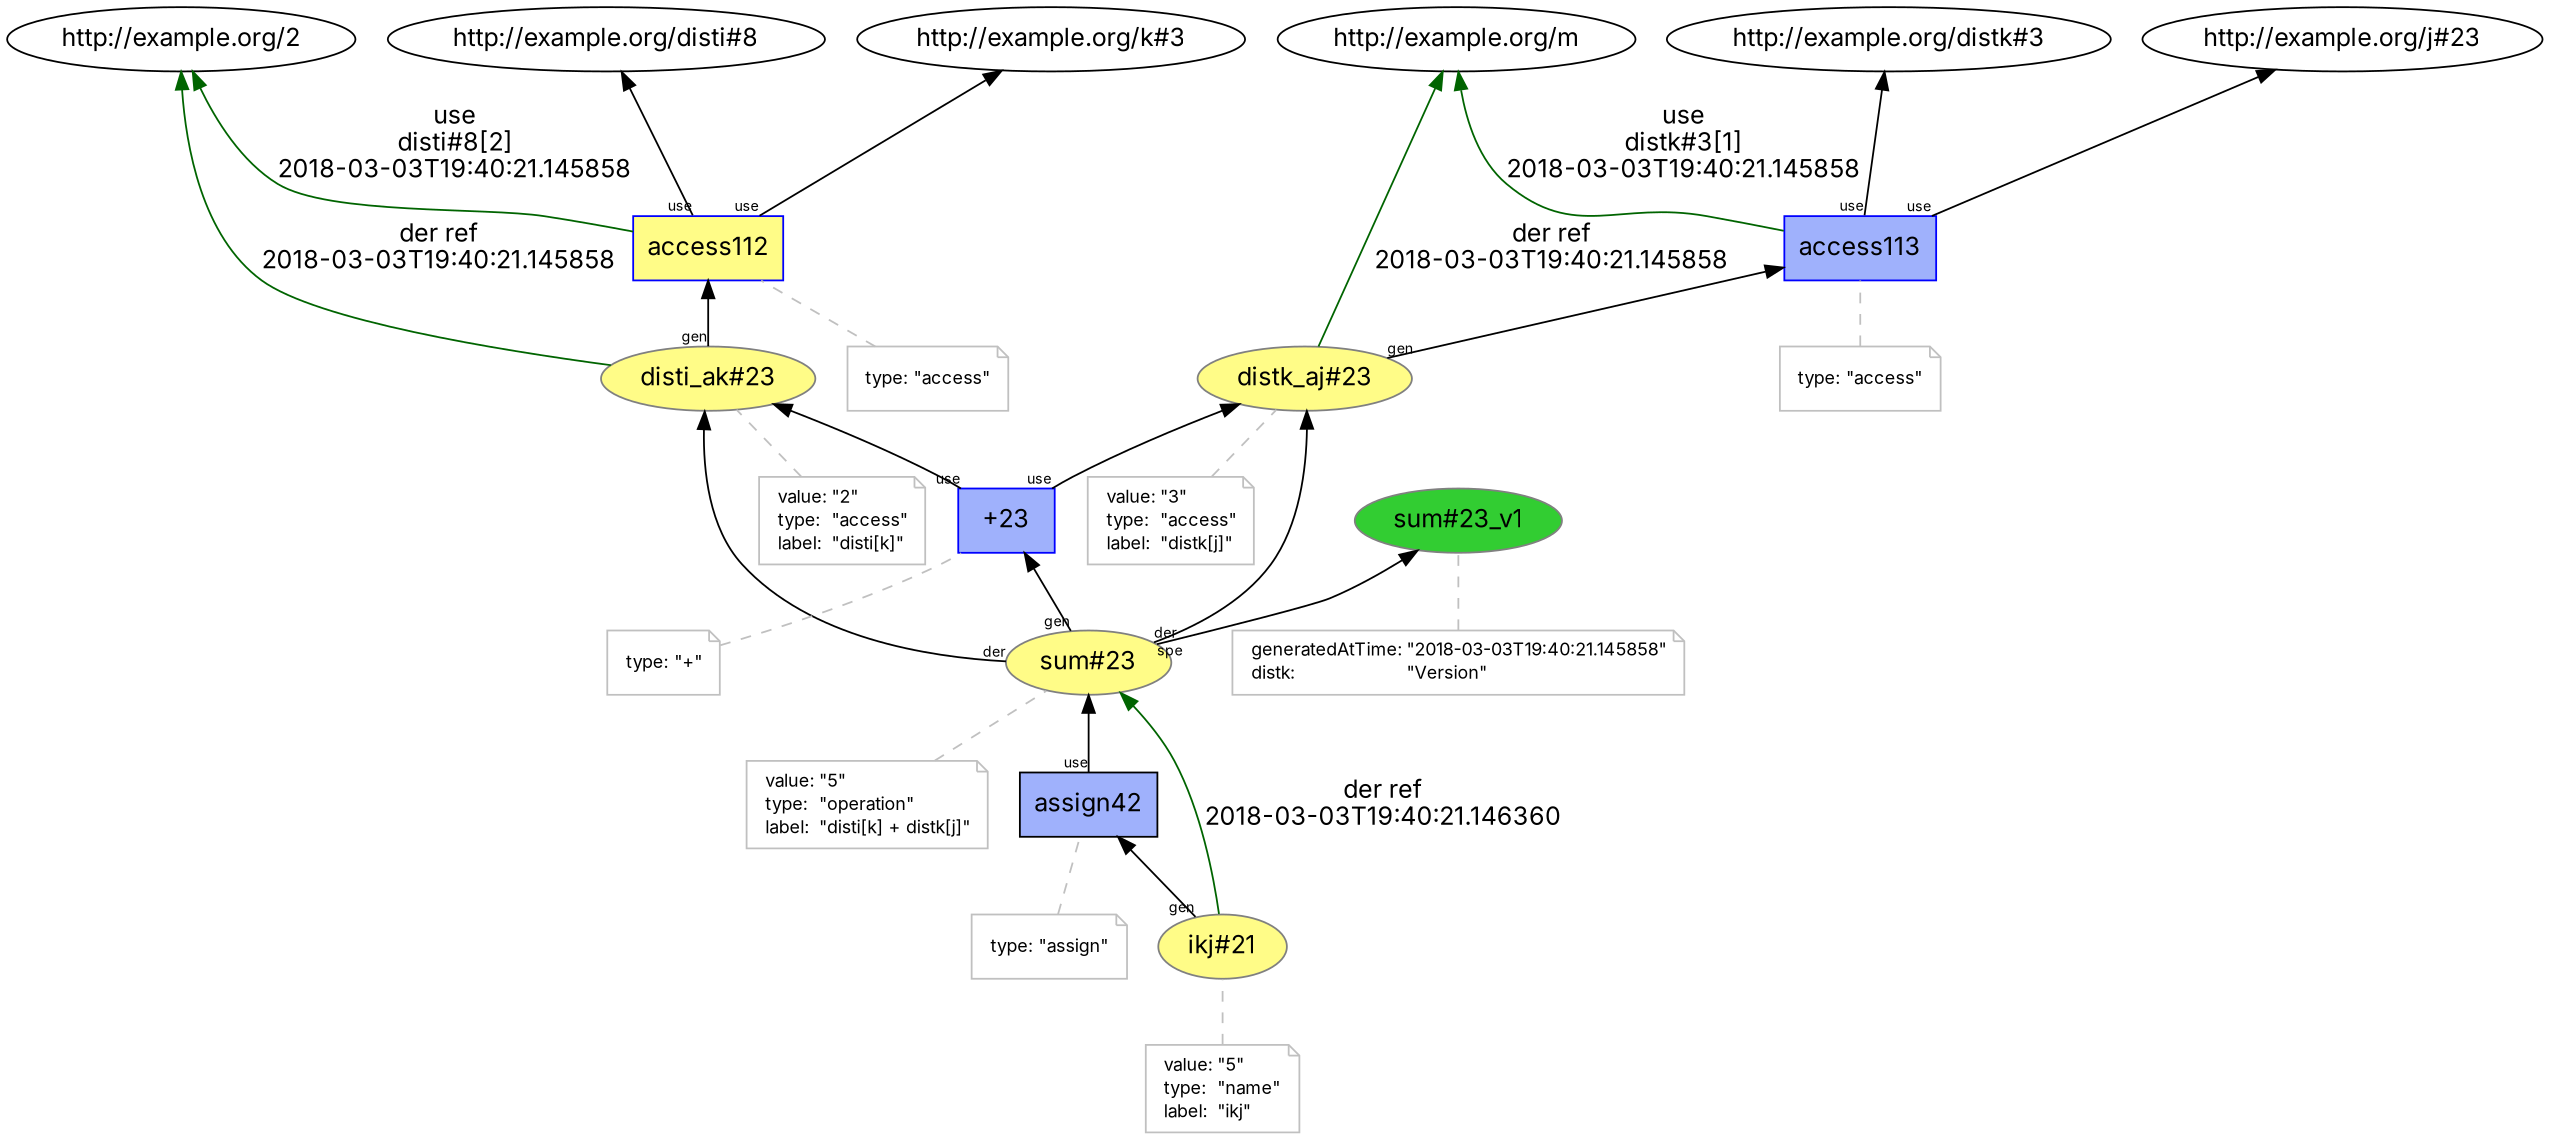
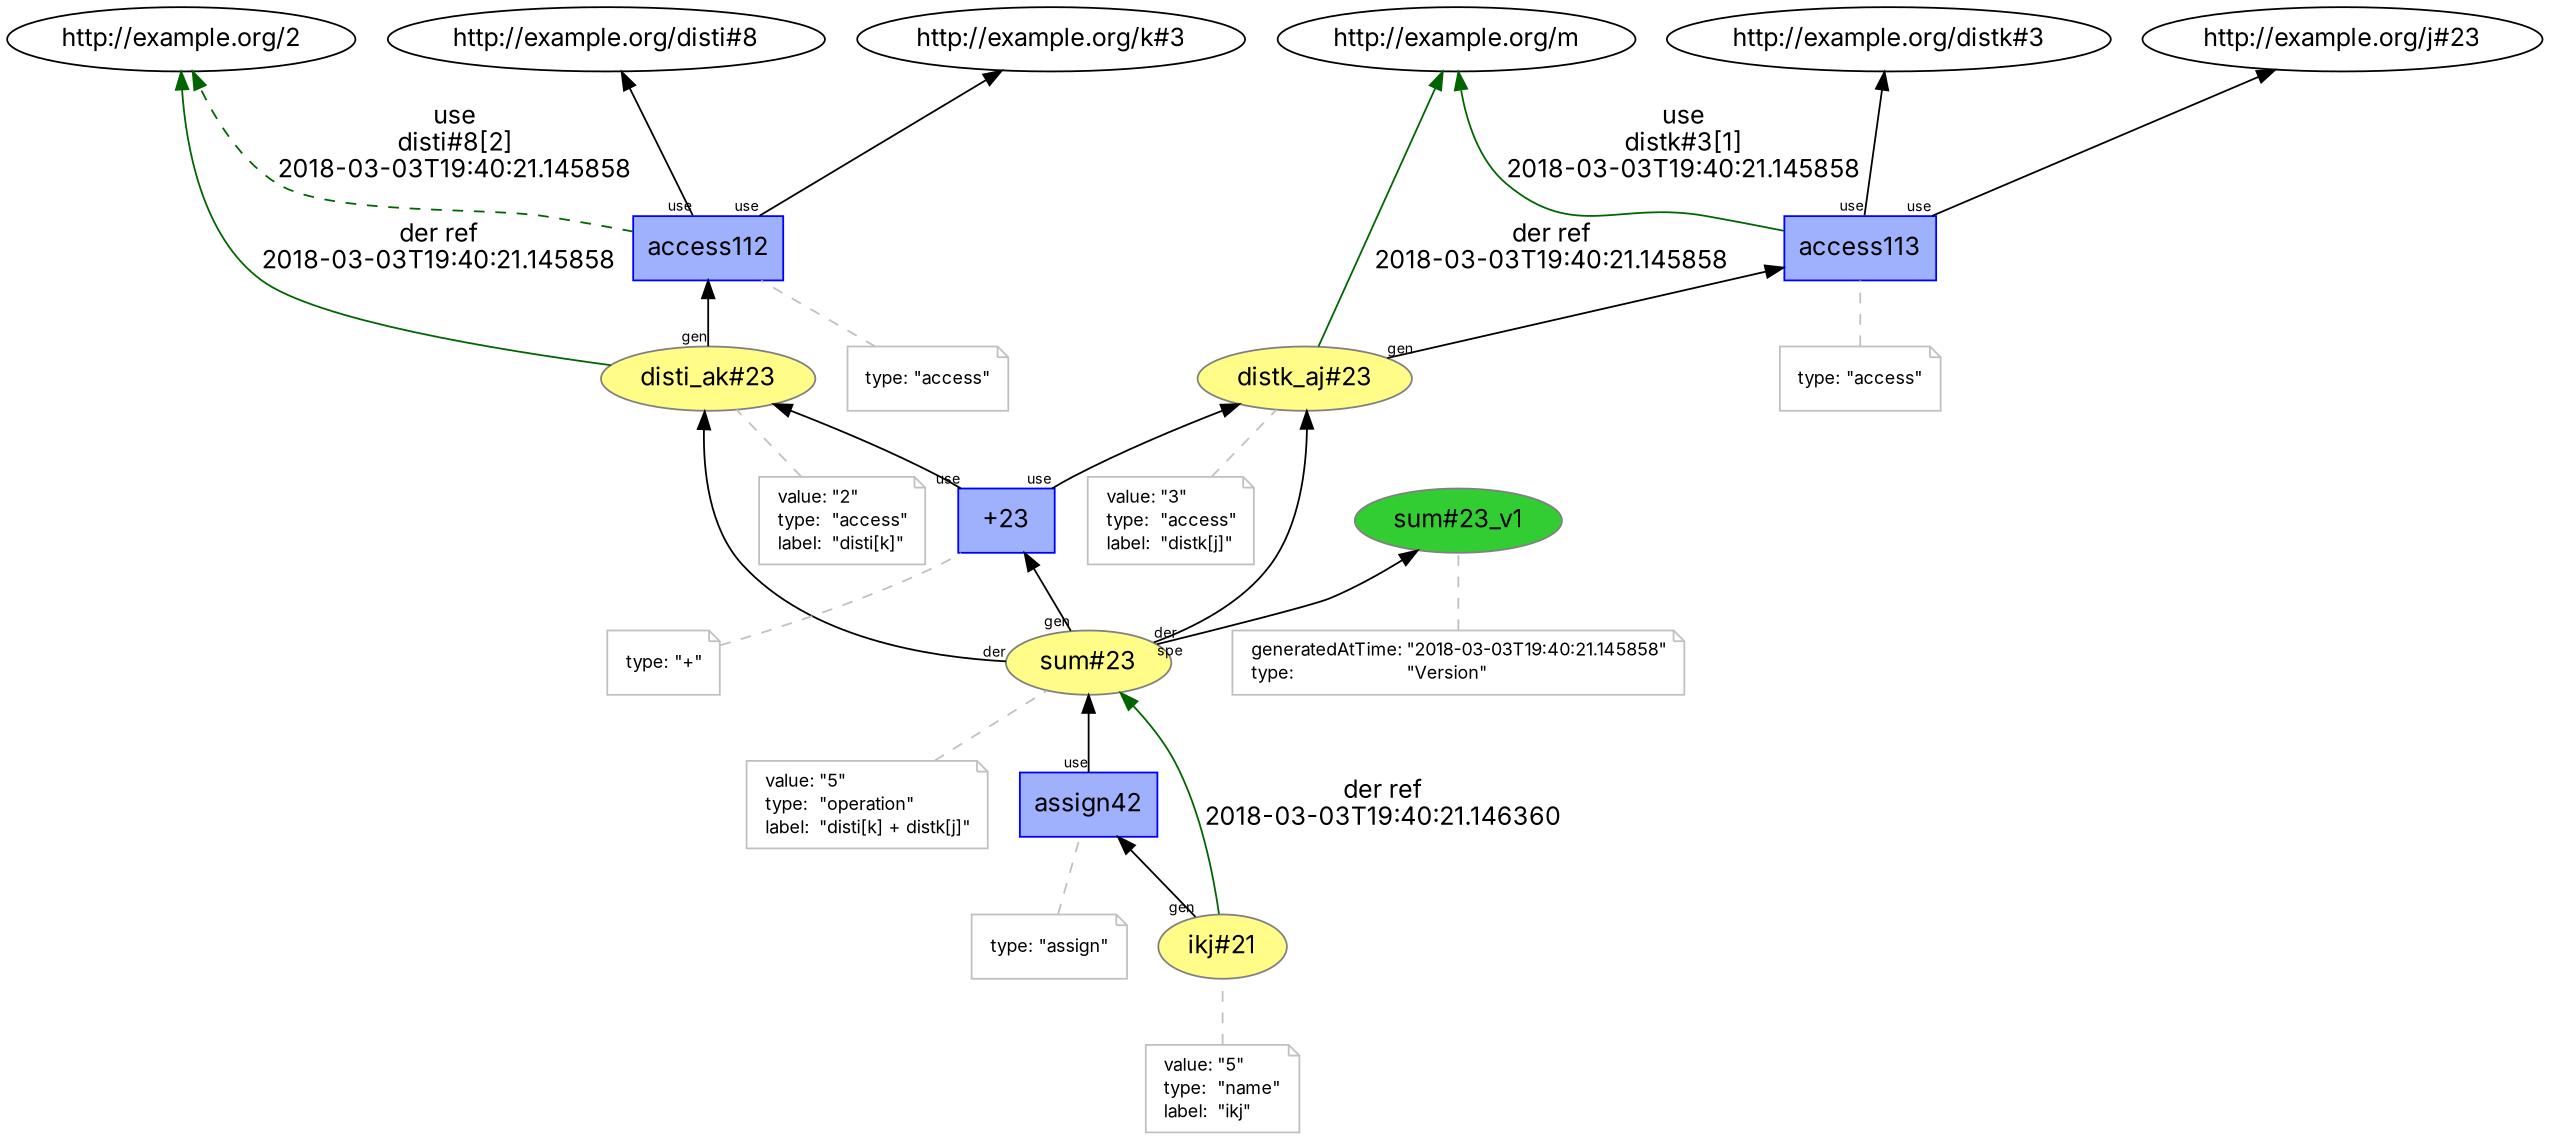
(392, 207) -> (392, 207)
(708, 248) -> (708, 248)
(1273, 673) -> (1273, 673)
(1089, 805) -> (1089, 805)
